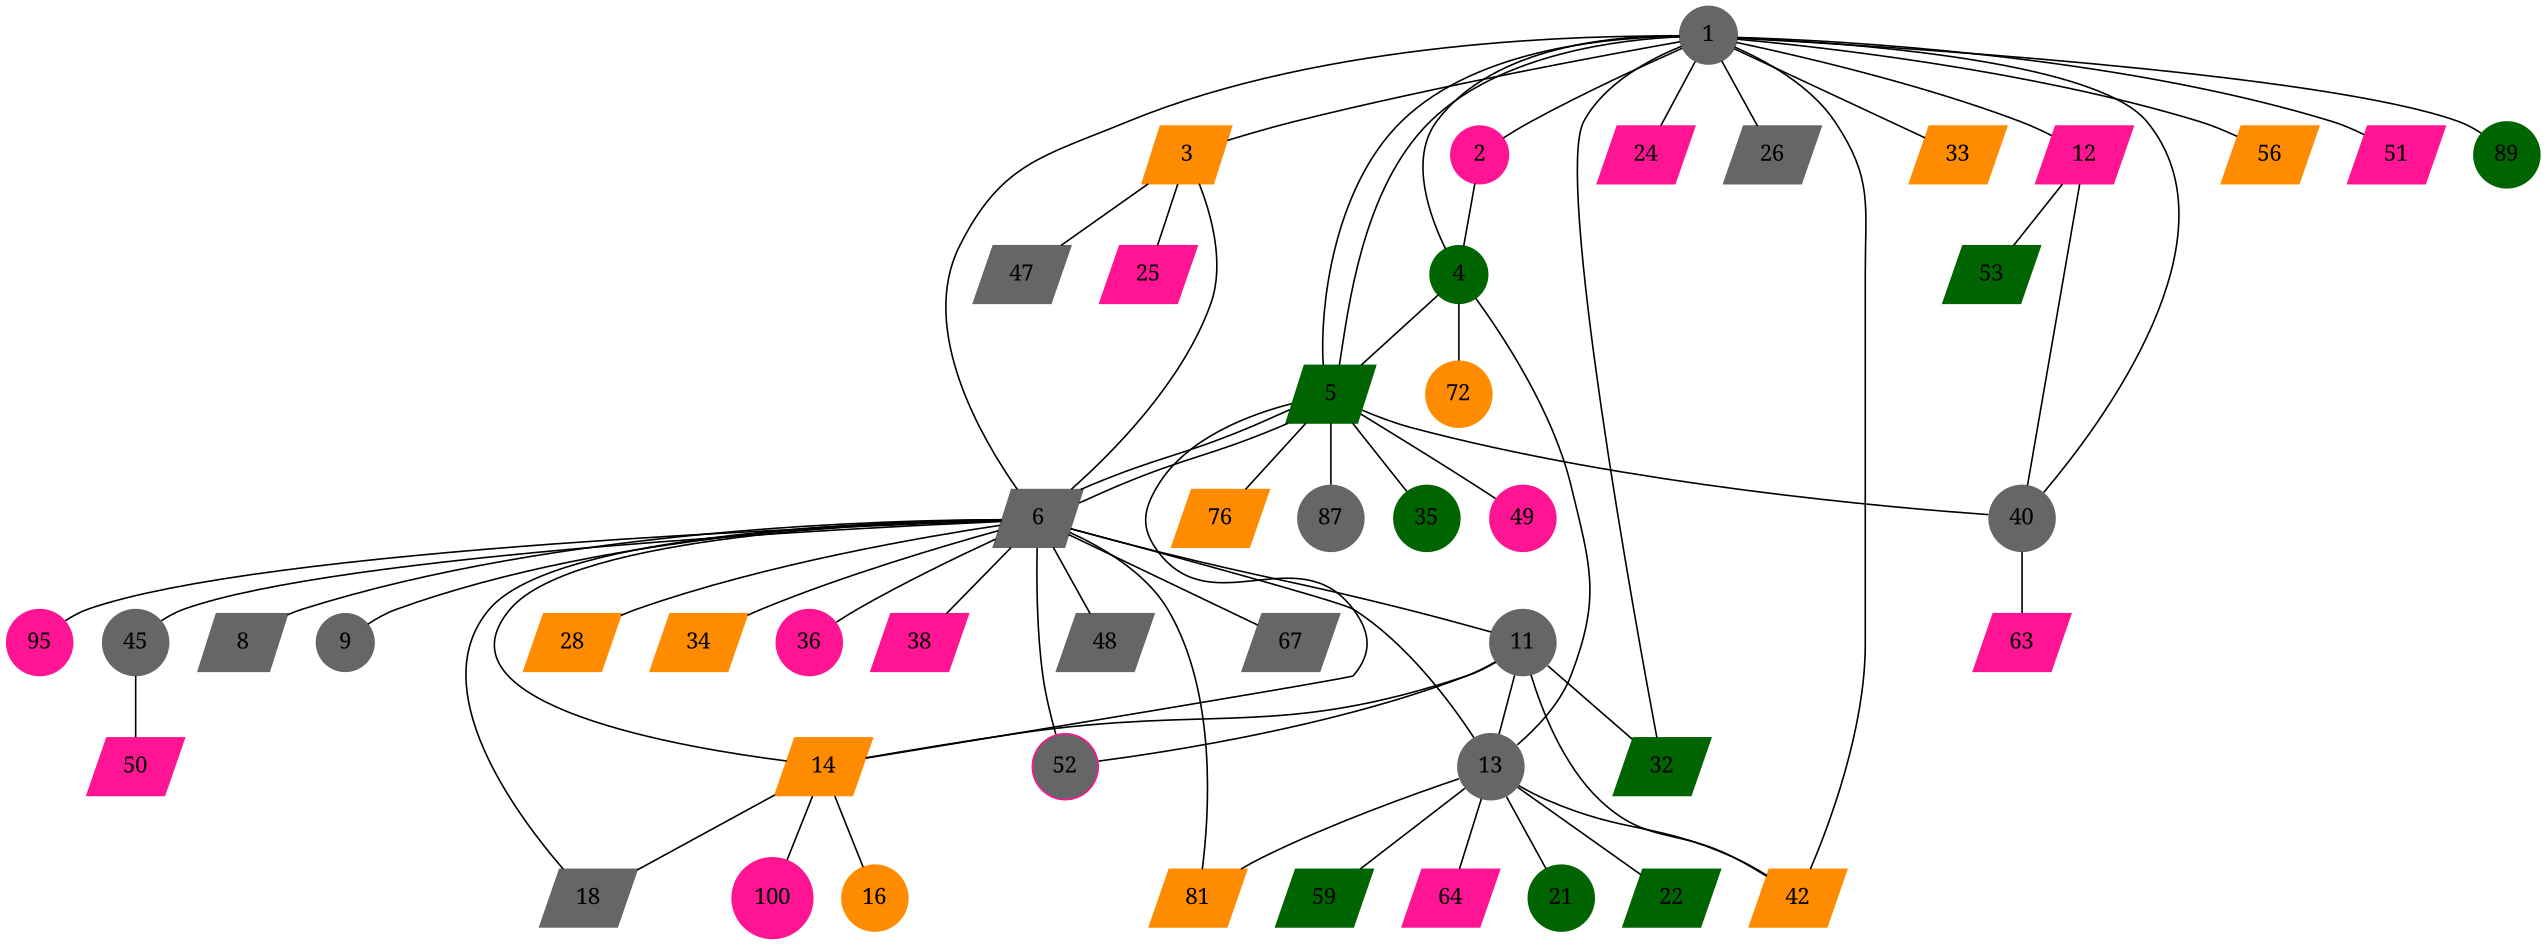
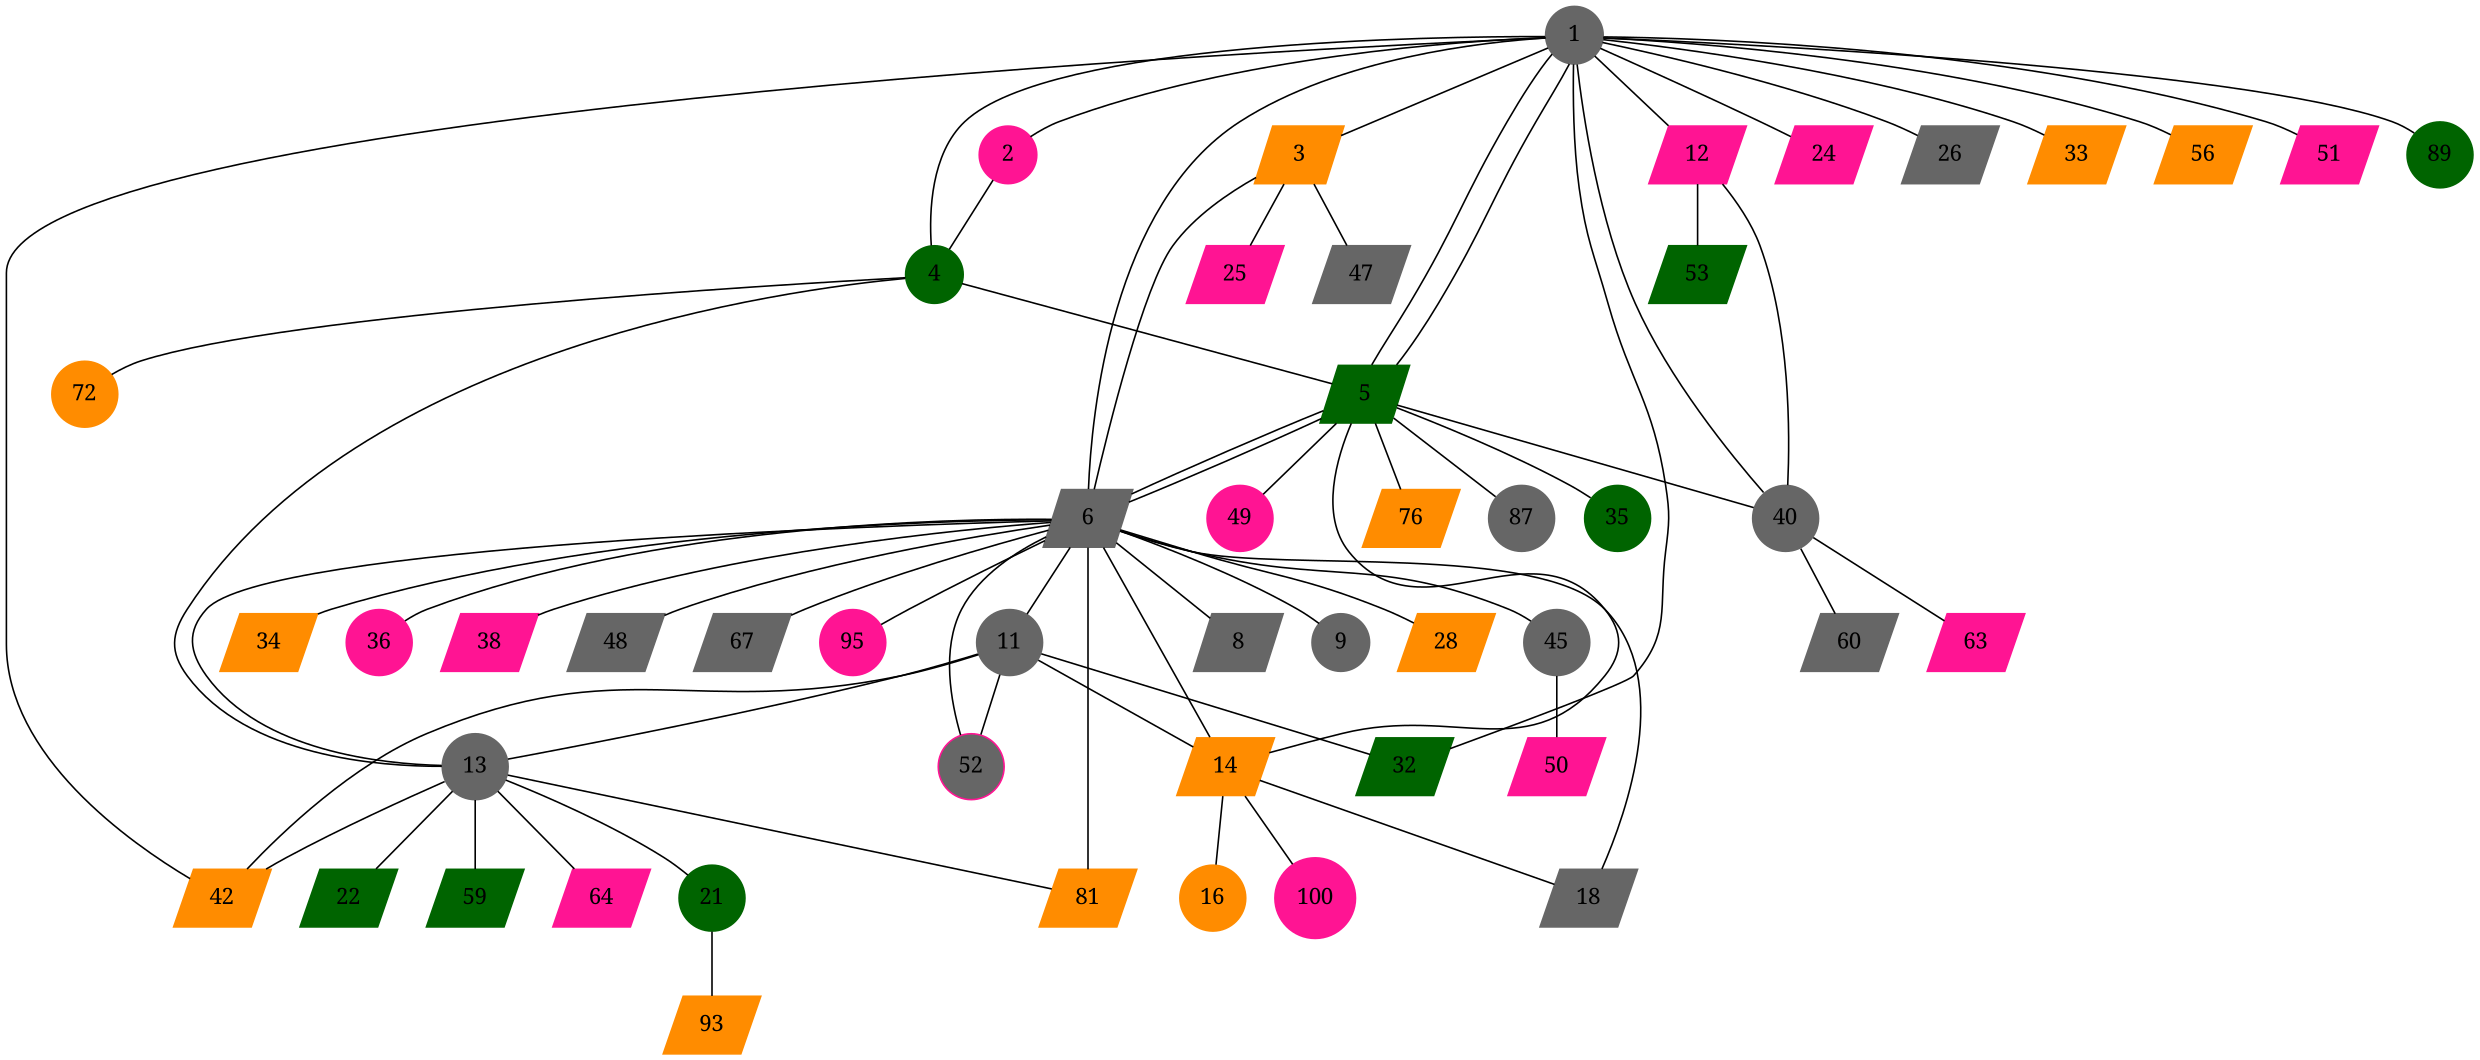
none -> (1850, 643)
none -> (712, 1025)
